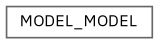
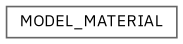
(79, 22) -> (92, 22)
